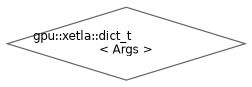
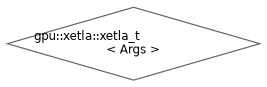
(126, 44) -> (134, 44)
